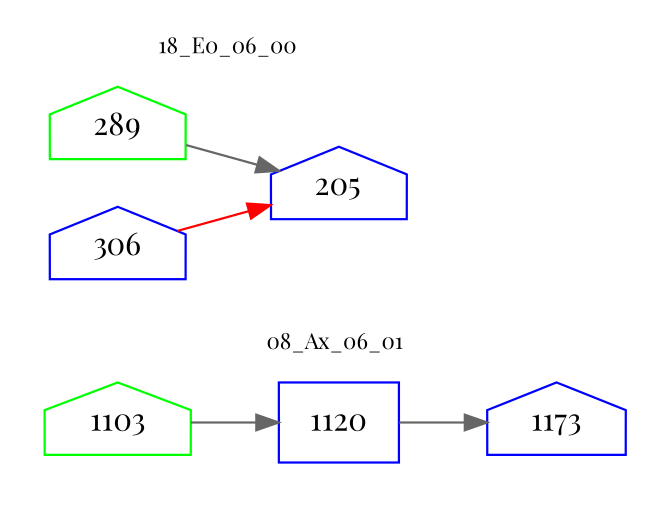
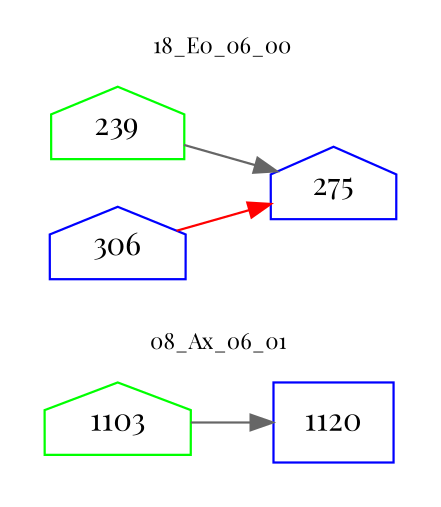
(118, 127) -> (118, 127)
(339, 187) -> (334, 187)
(556, 422) -> none
